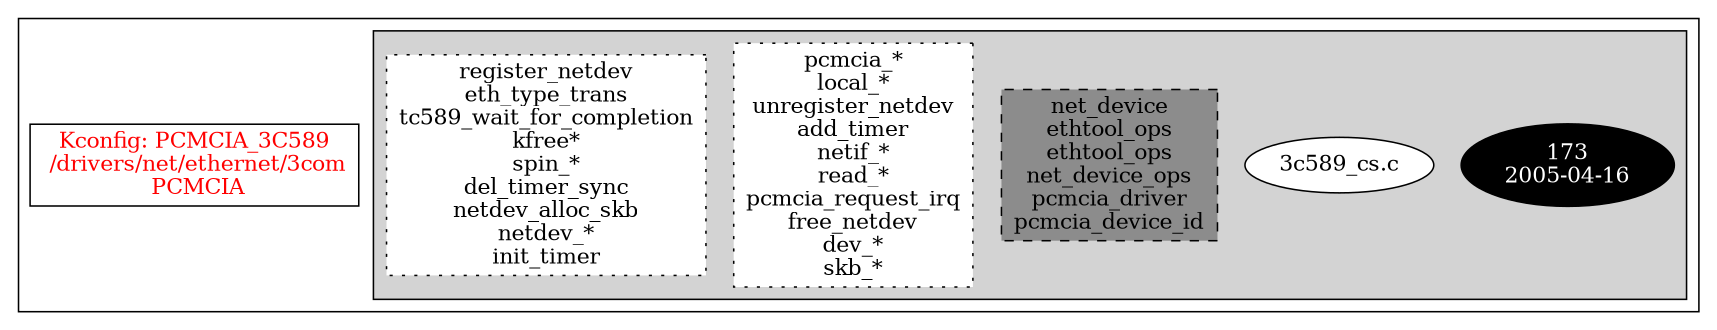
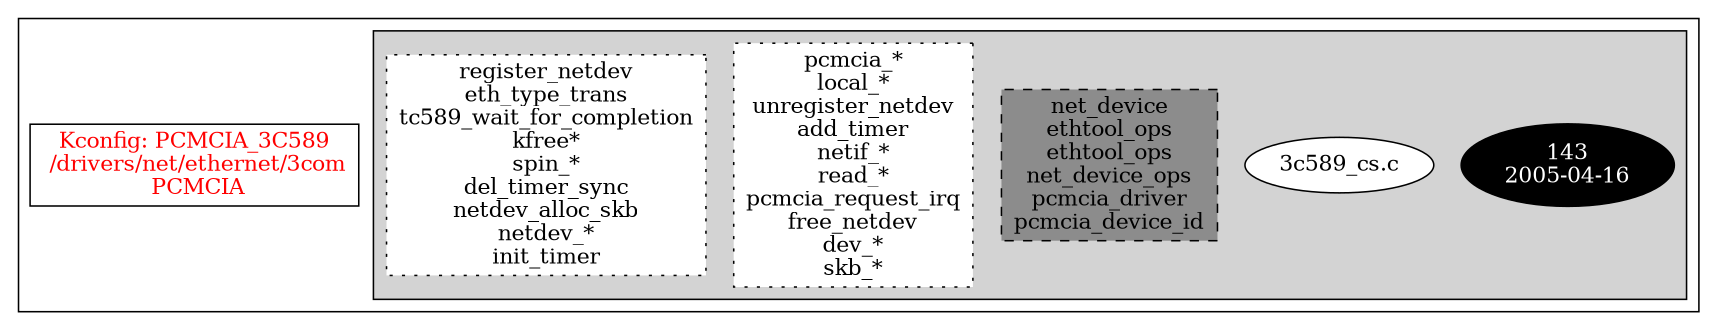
(1568, 165) -> (1568, 165)
